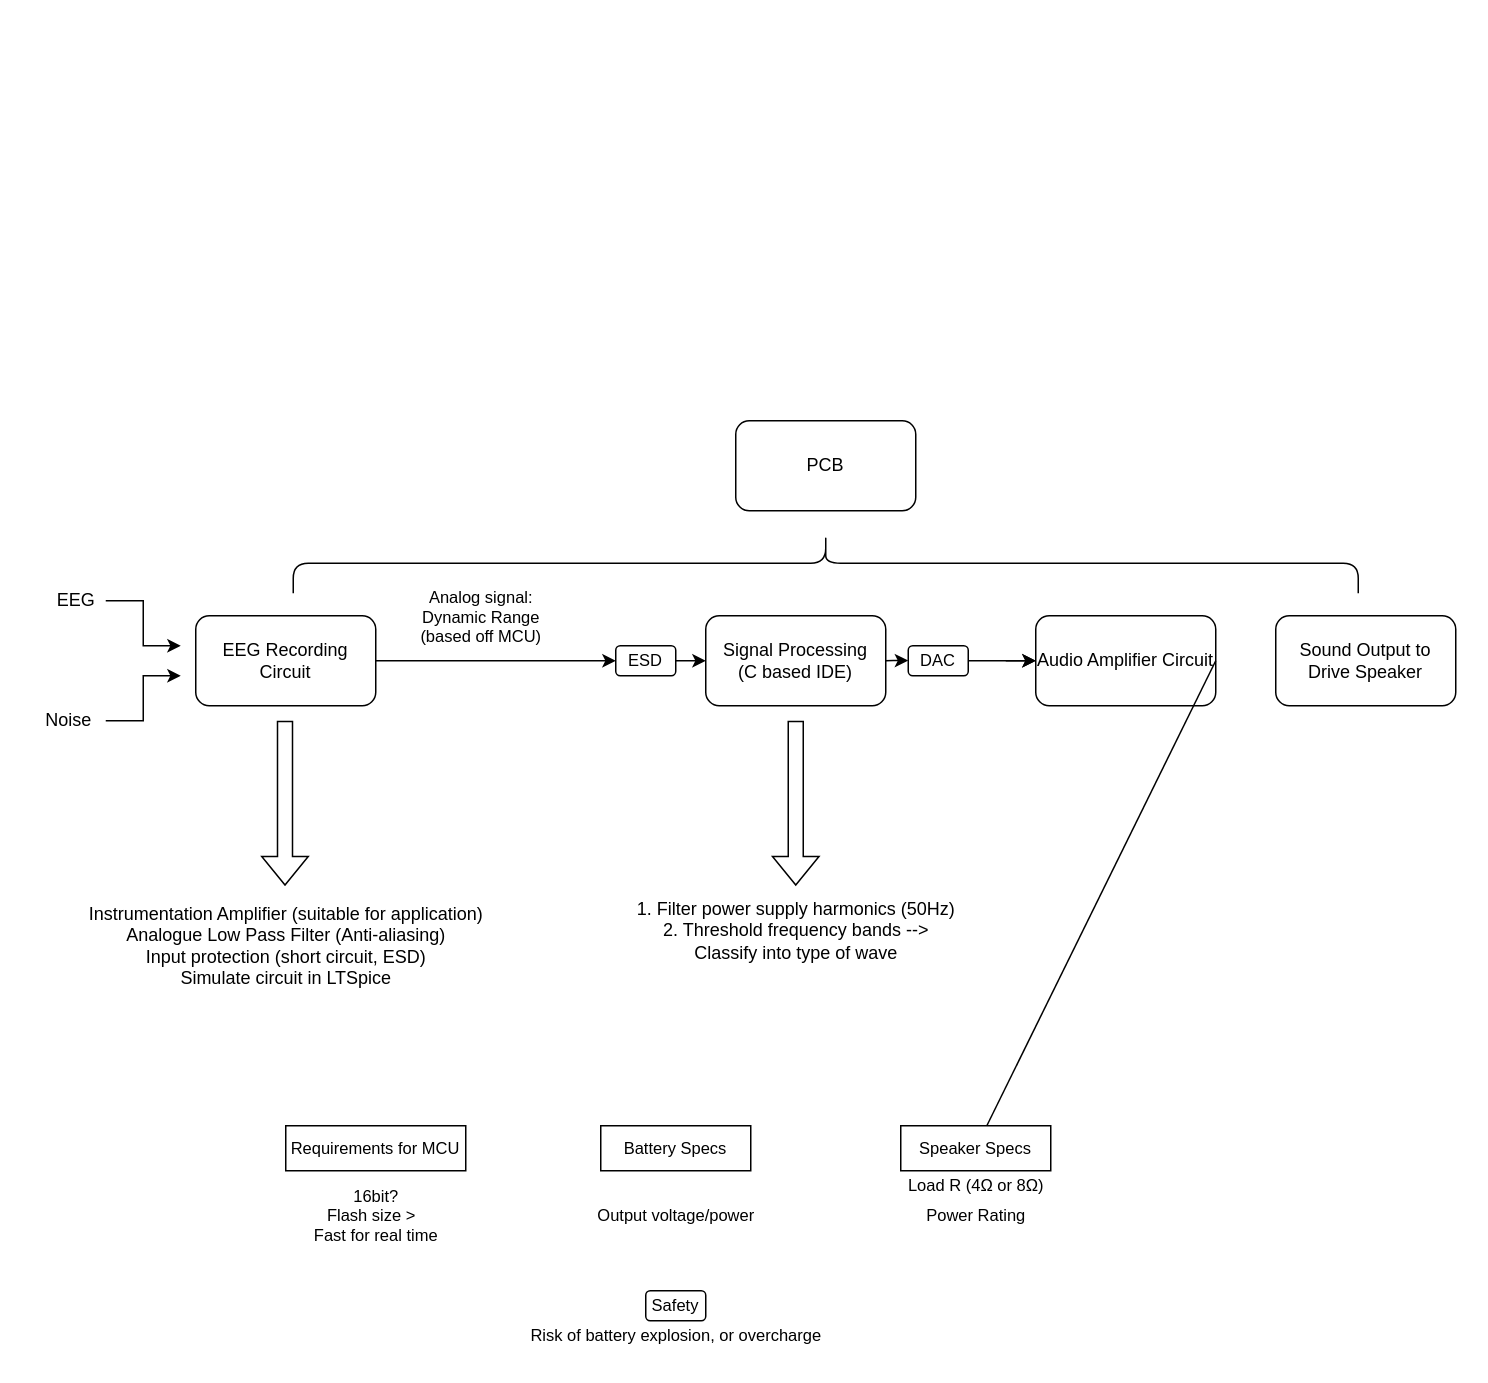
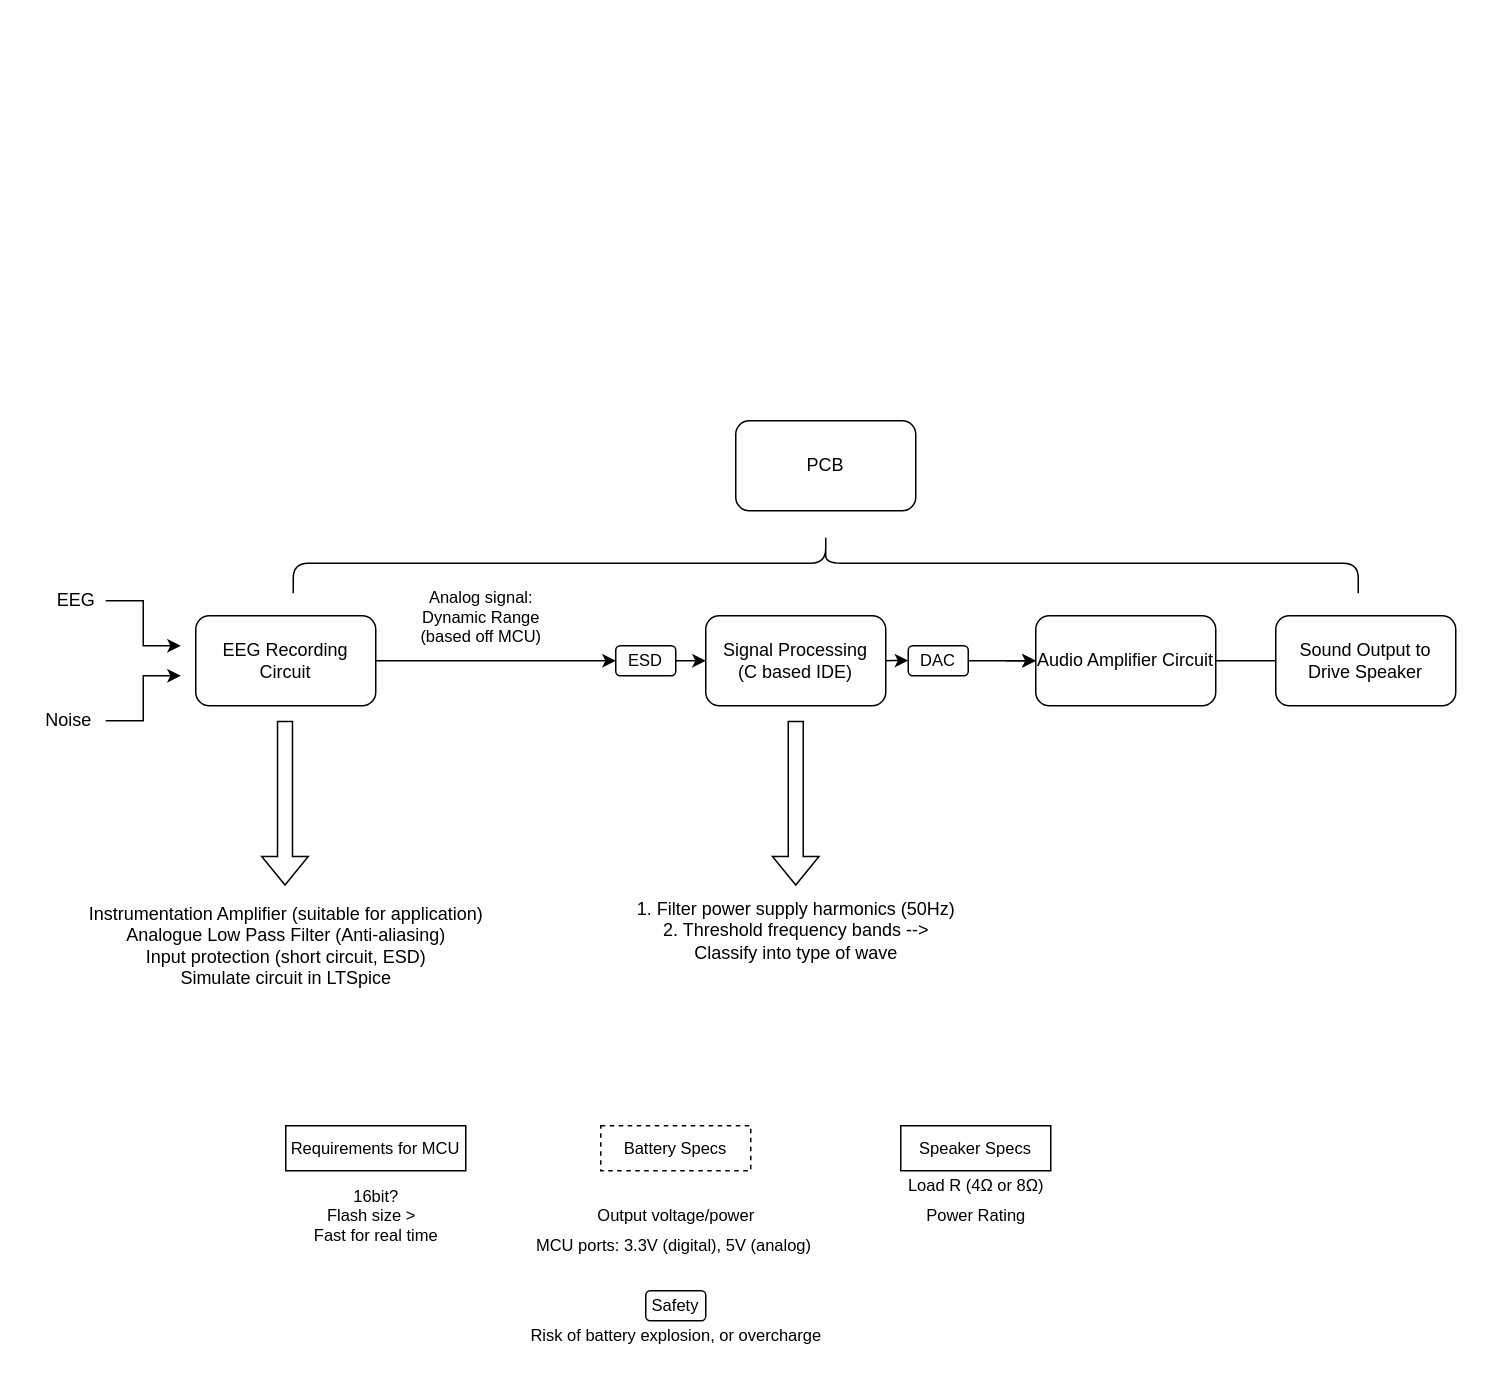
(1101, 893) -> (1246, 661)
(676, 1148) -> (676, 1148)
none -> (676, 1246)
